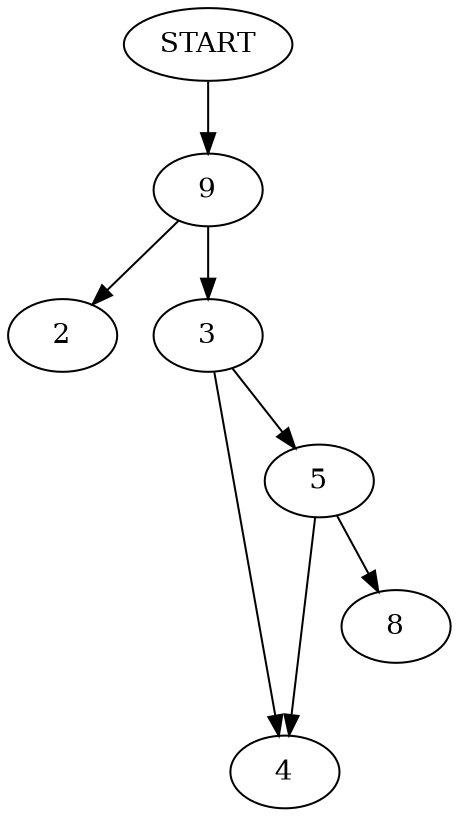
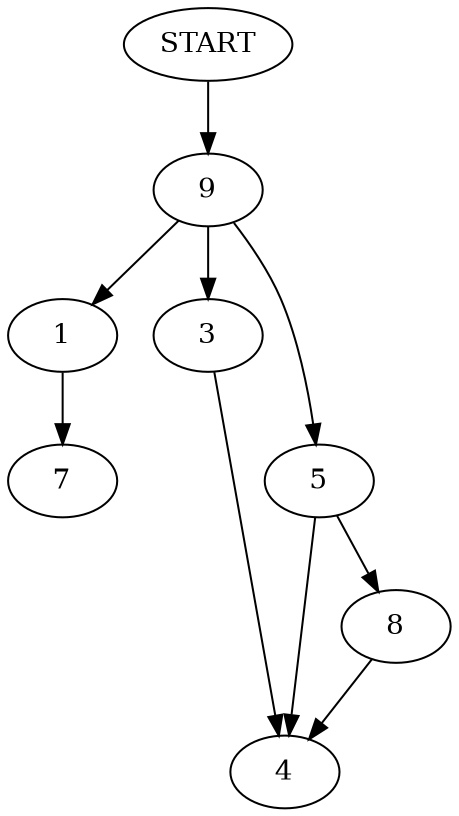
(63, 335) -> (63, 335)
(257, 400) -> (288, 318)
none -> (63, 481)
none -> (347, 691)
